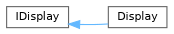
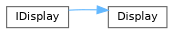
(94, 25) -> (83, 10)
